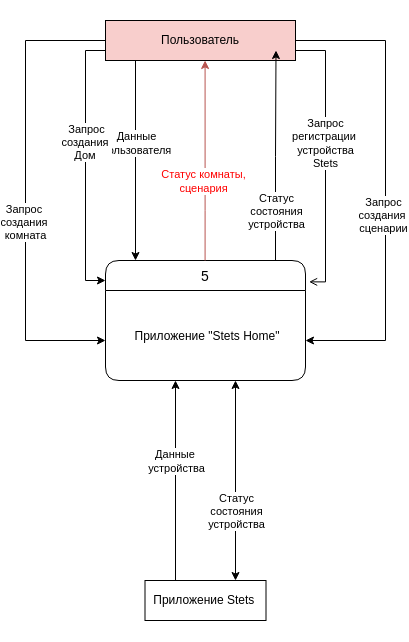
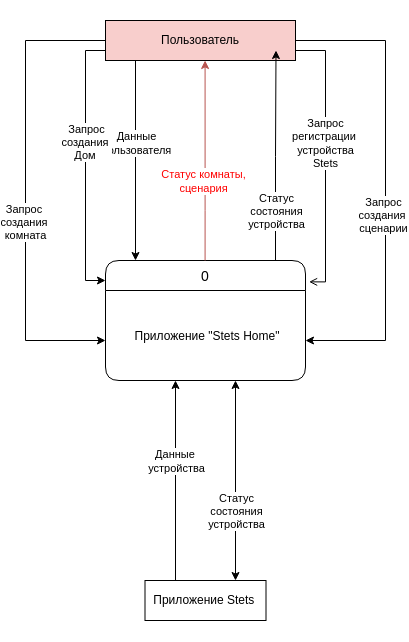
(205, 276) -> (205, 276)
